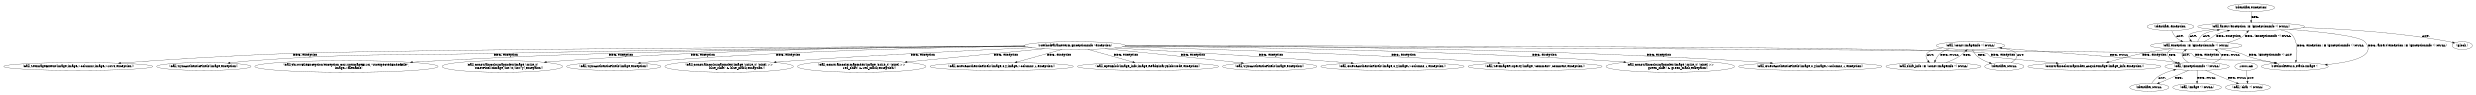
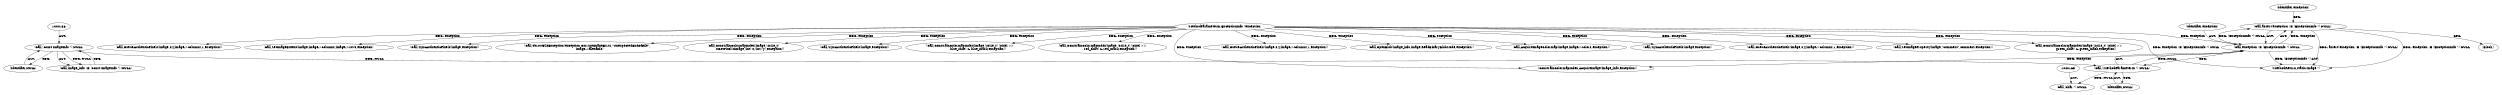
none -> (59, 27)
none -> (1757, 29)
(2427, 36) -> (2458, 36)
none -> (1561, 48)
(2207, 55) -> (2186, 48)
(1933, 66) -> (96, 68)
(2197, 66) -> (2122, 68)
(2197, 87) -> none
